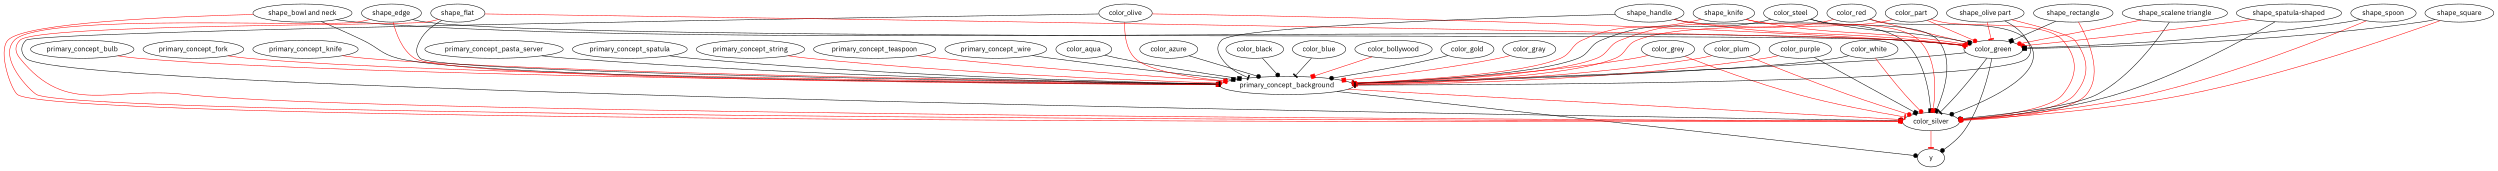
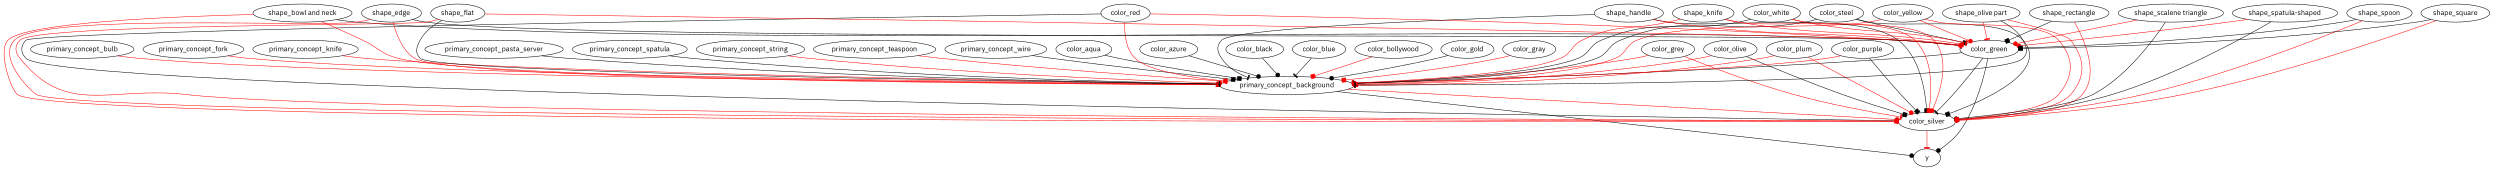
(1911, 13) -> (1903, 13)
(1558, 24) -> (1857, 30)
(764, 79) -> (764, 79)
